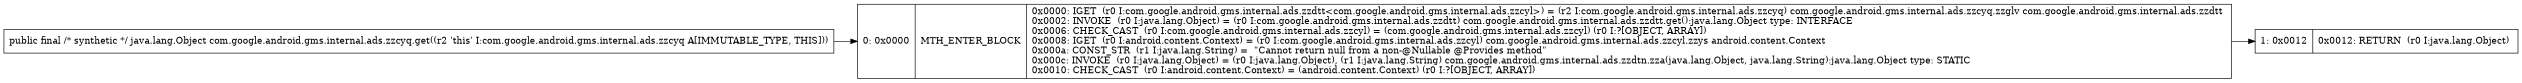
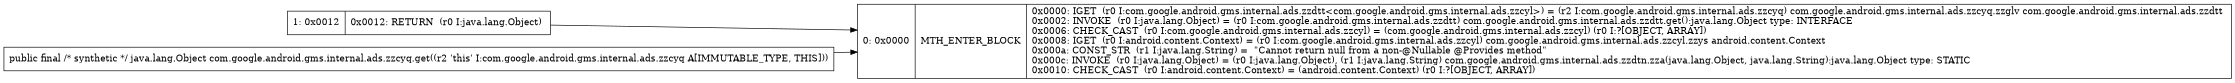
(2240, 41) -> (700, 28)
